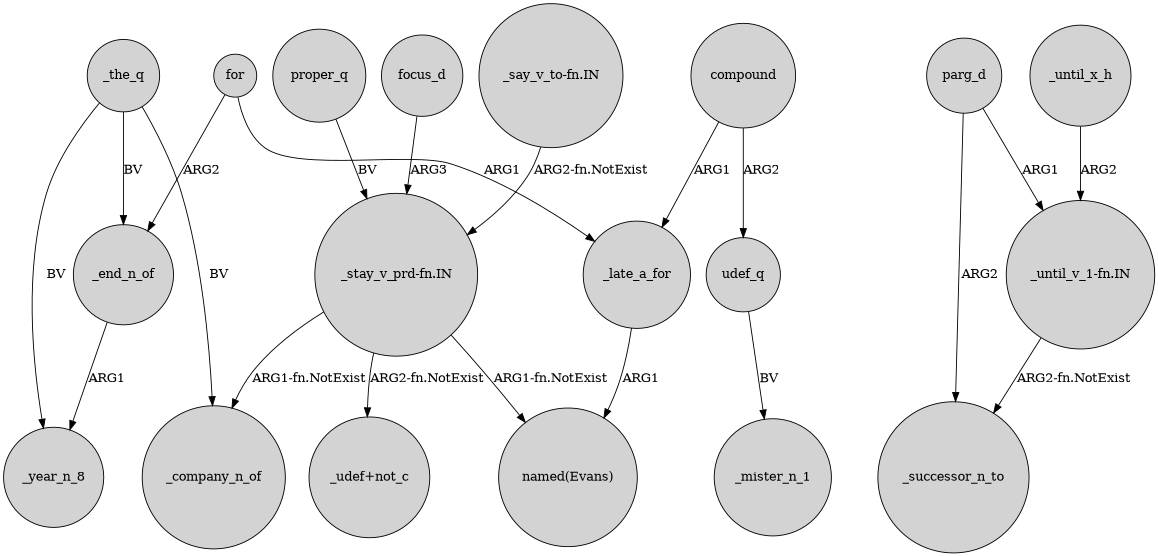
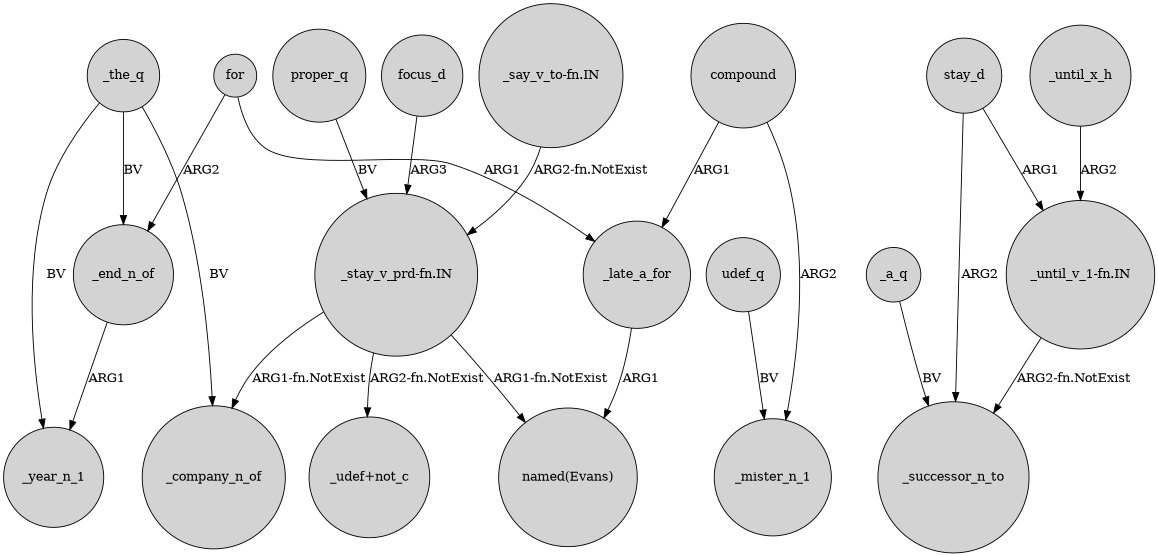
(964, 76) -> (964, 76)
(743, 178) -> (799, 265)
none -> (894, 275)
(54, 477) -> (54, 477)
